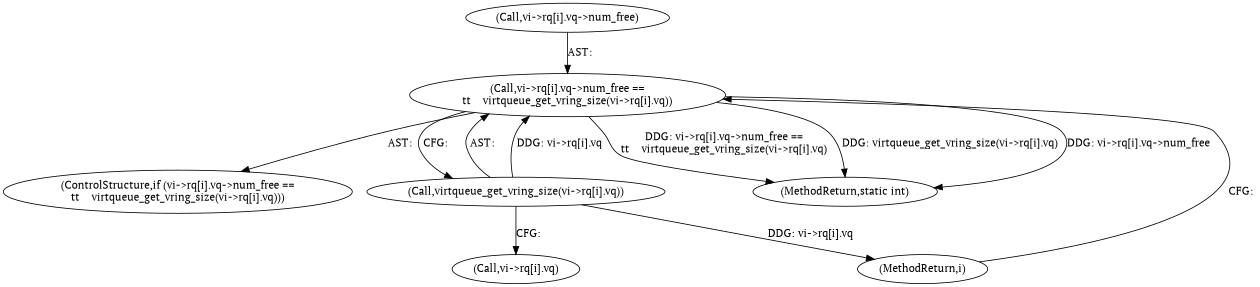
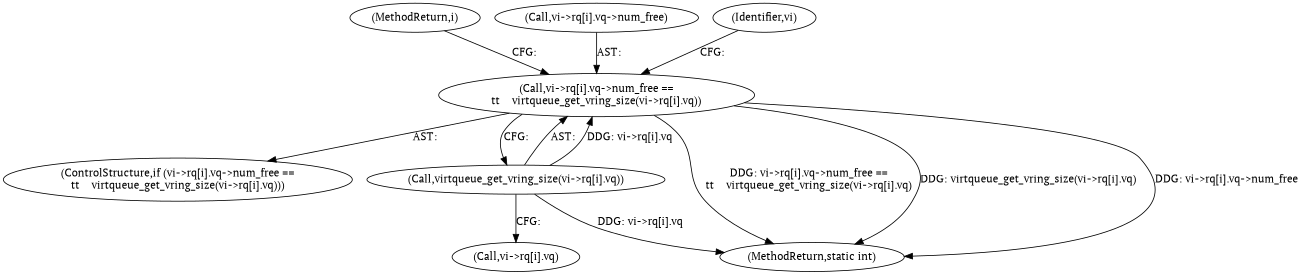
none -> (764, 18)
(724, 231) -> (621, 235)
